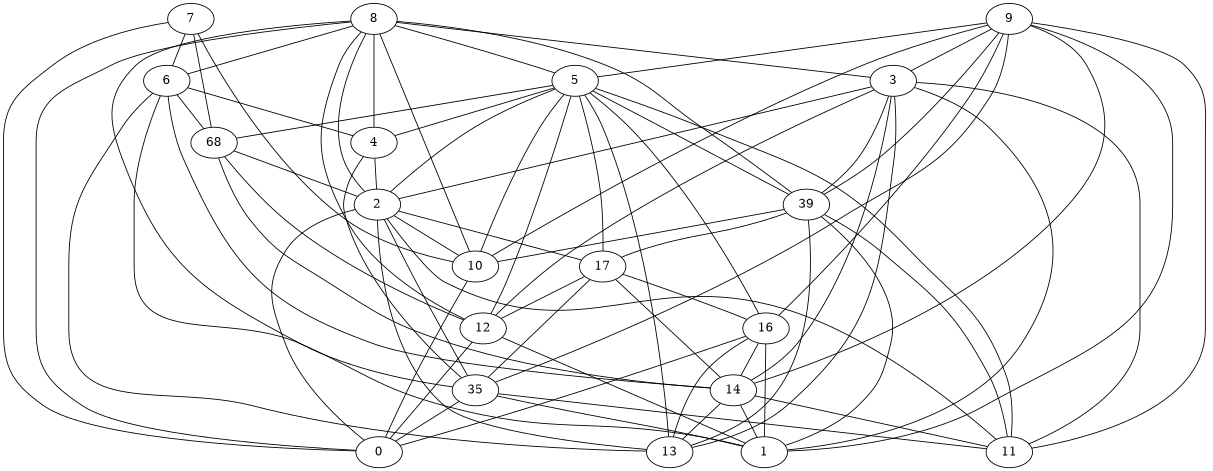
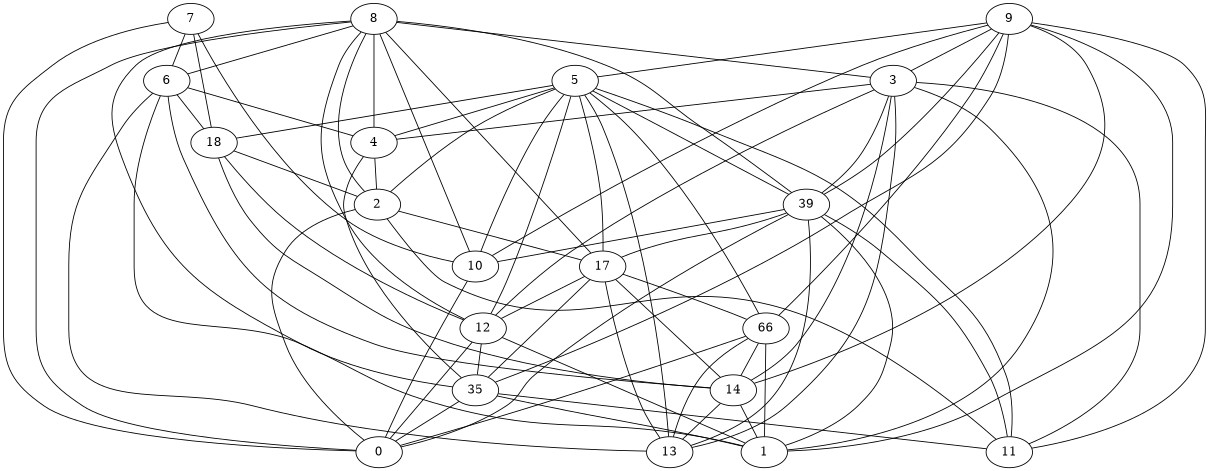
(475, 48) -> (488, 143)
(214, 143) -> (214, 143)
(635, 143) -> (693, 105)
(426, 236) -> none
(419, 287) -> (479, 359)
(766, 328) -> (766, 328)
none -> (593, 331)
(465, 417) -> (626, 363)
(871, 421) -> none
